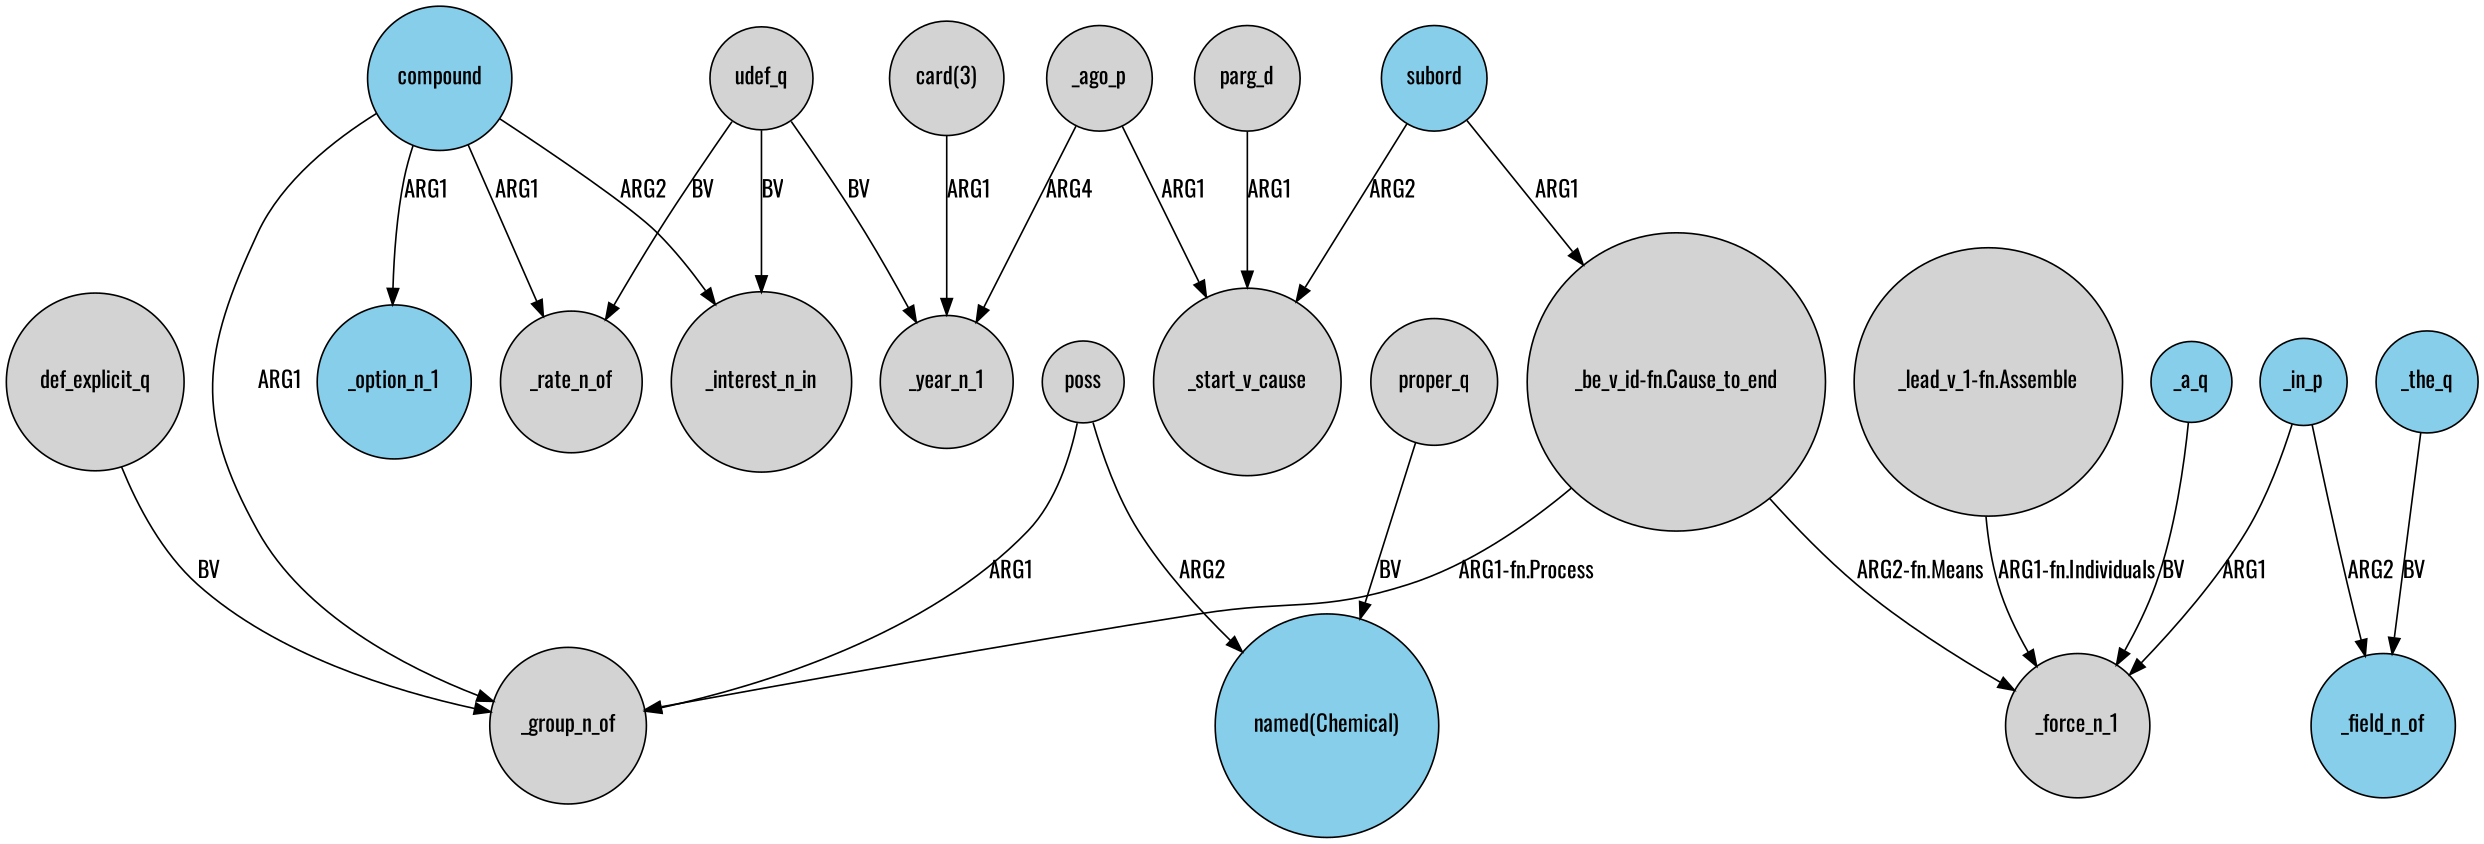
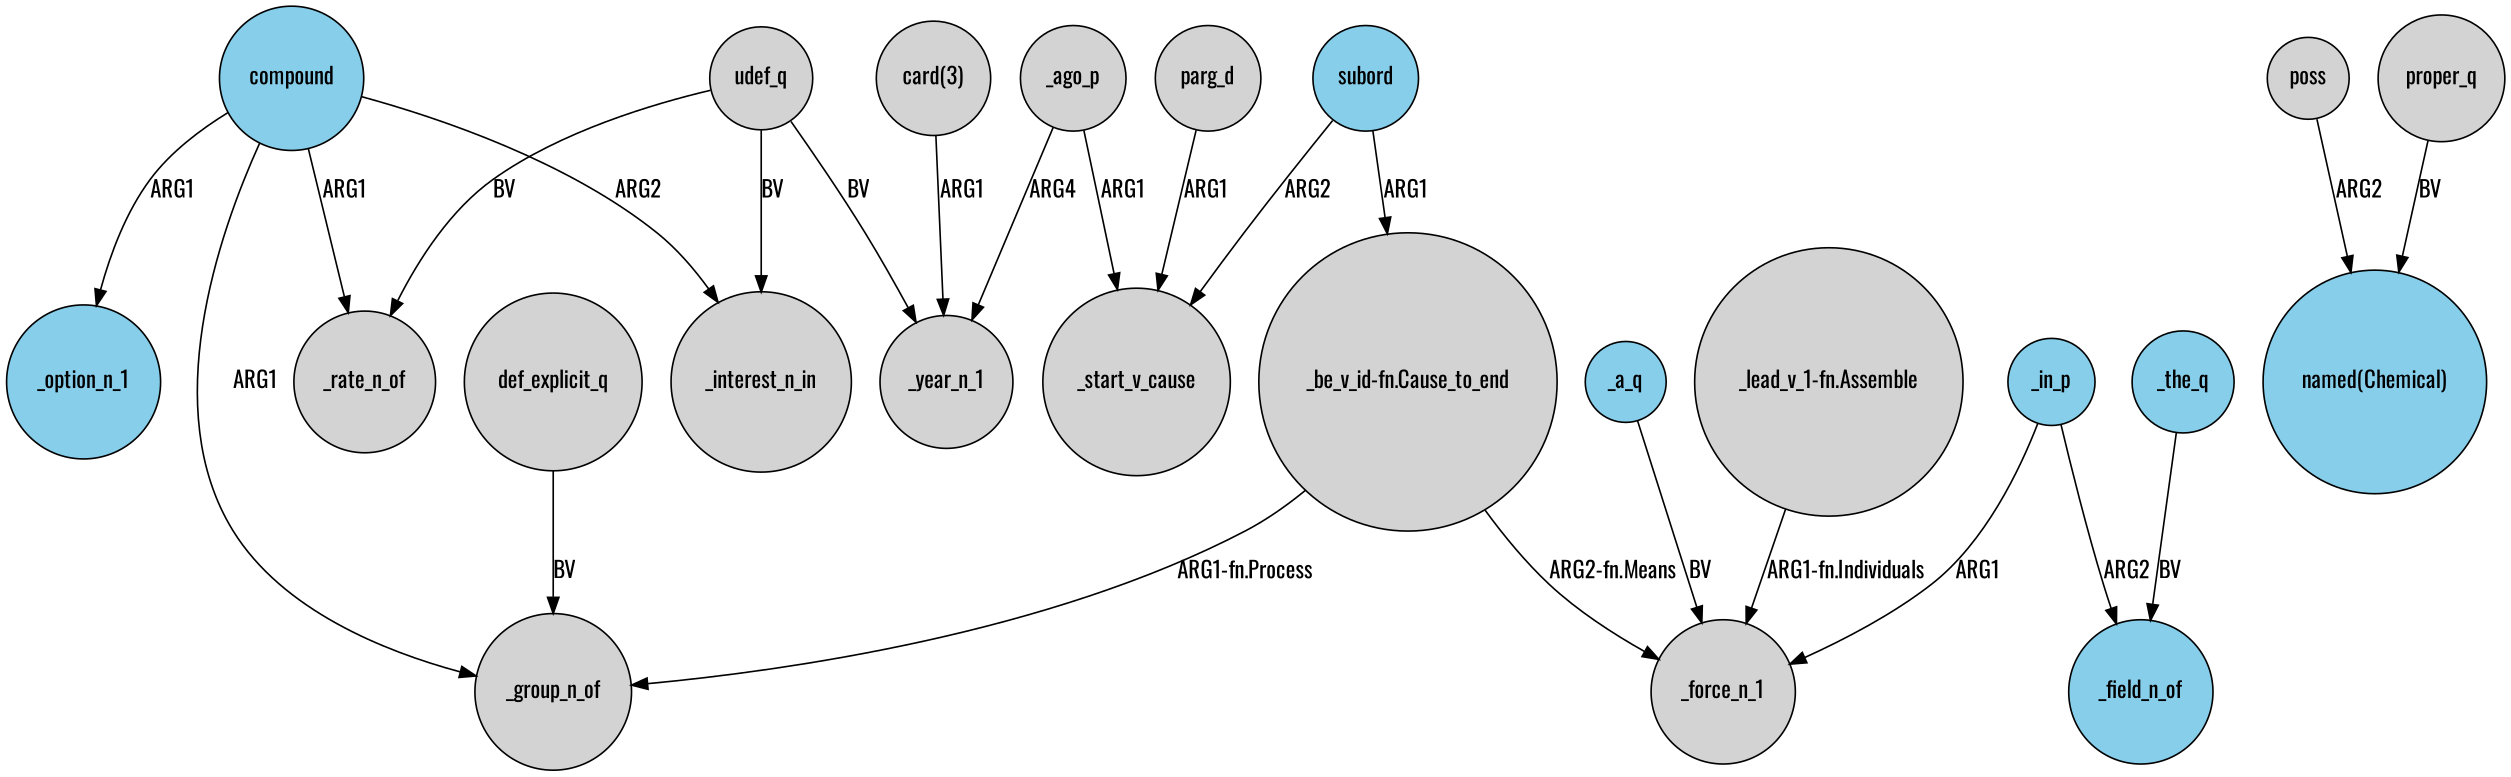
(911, 618) -> none
